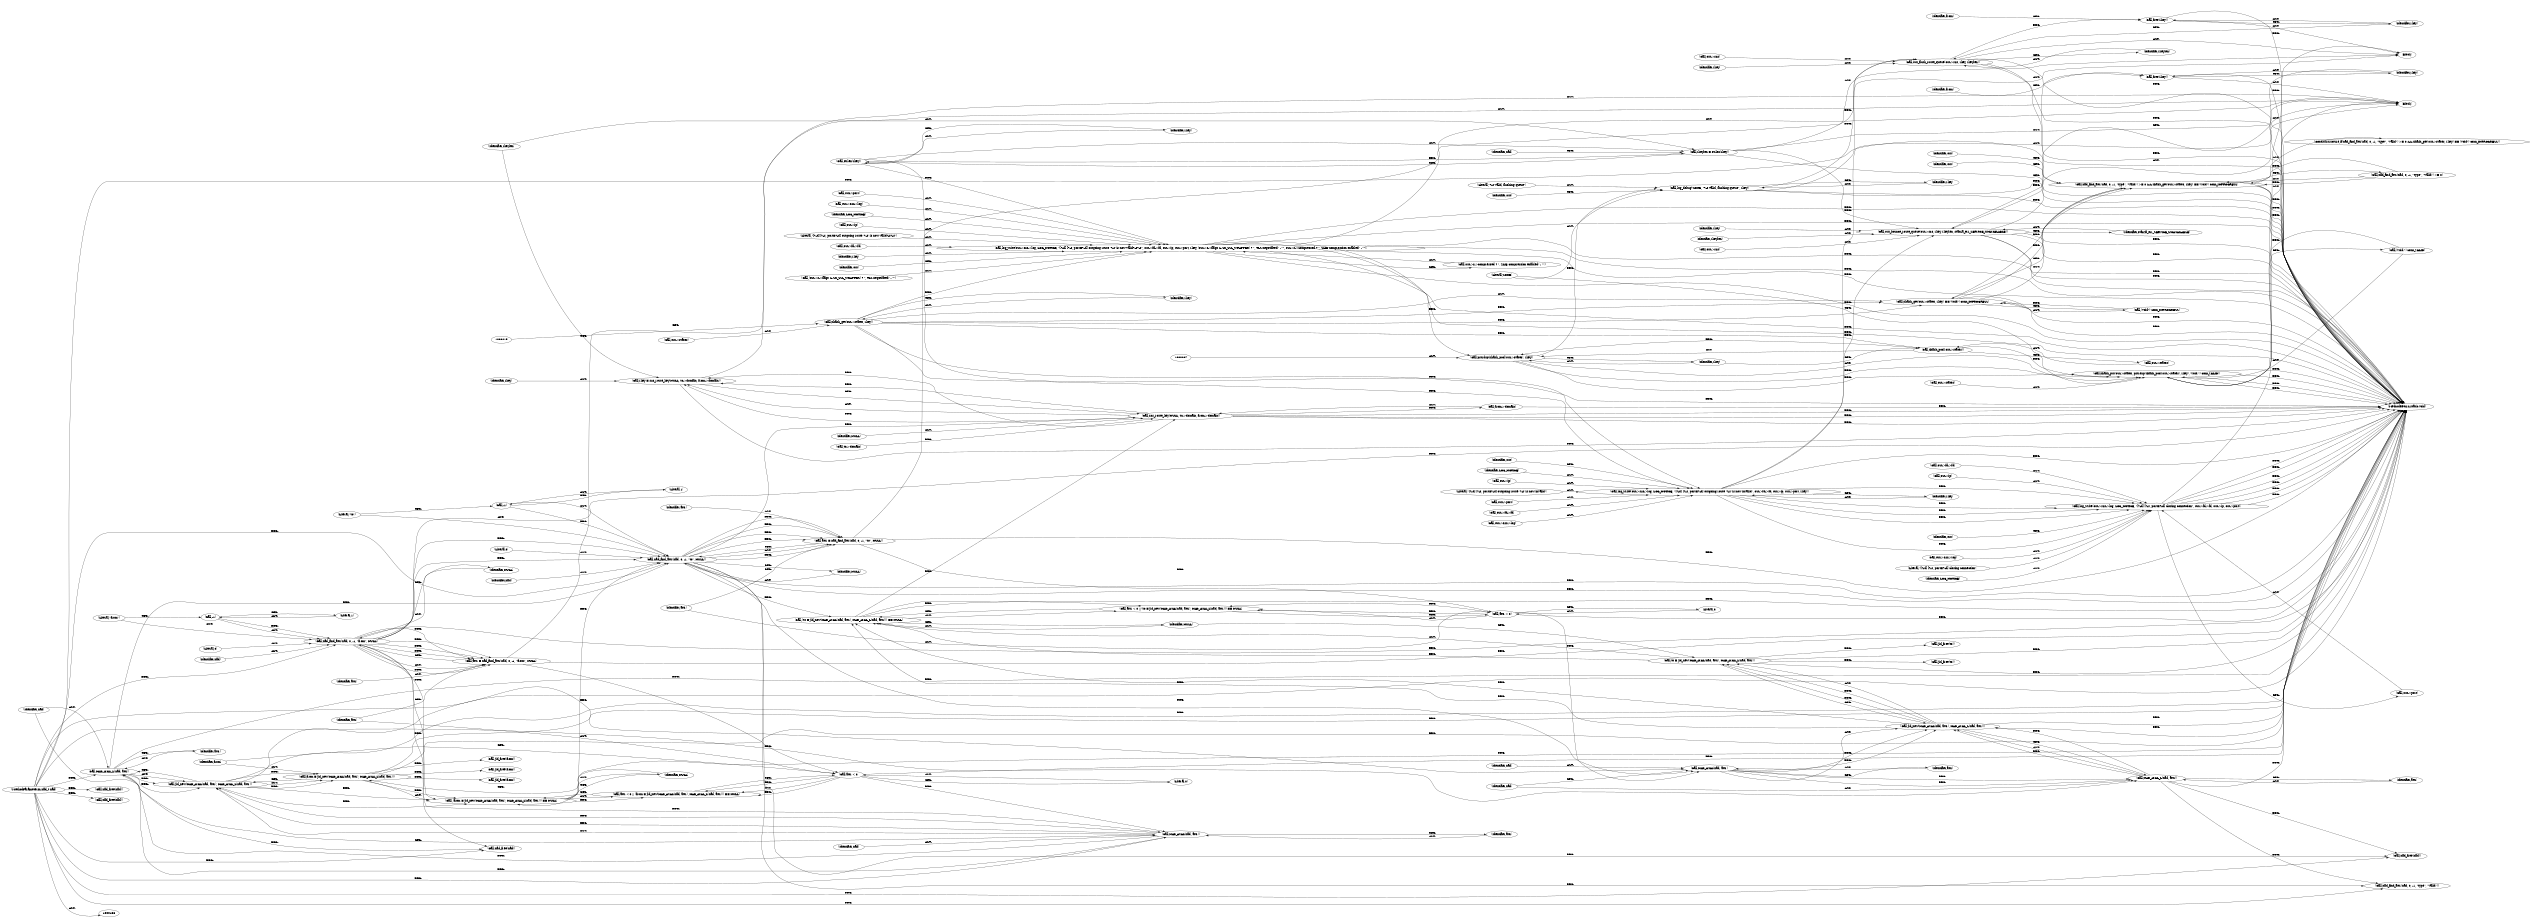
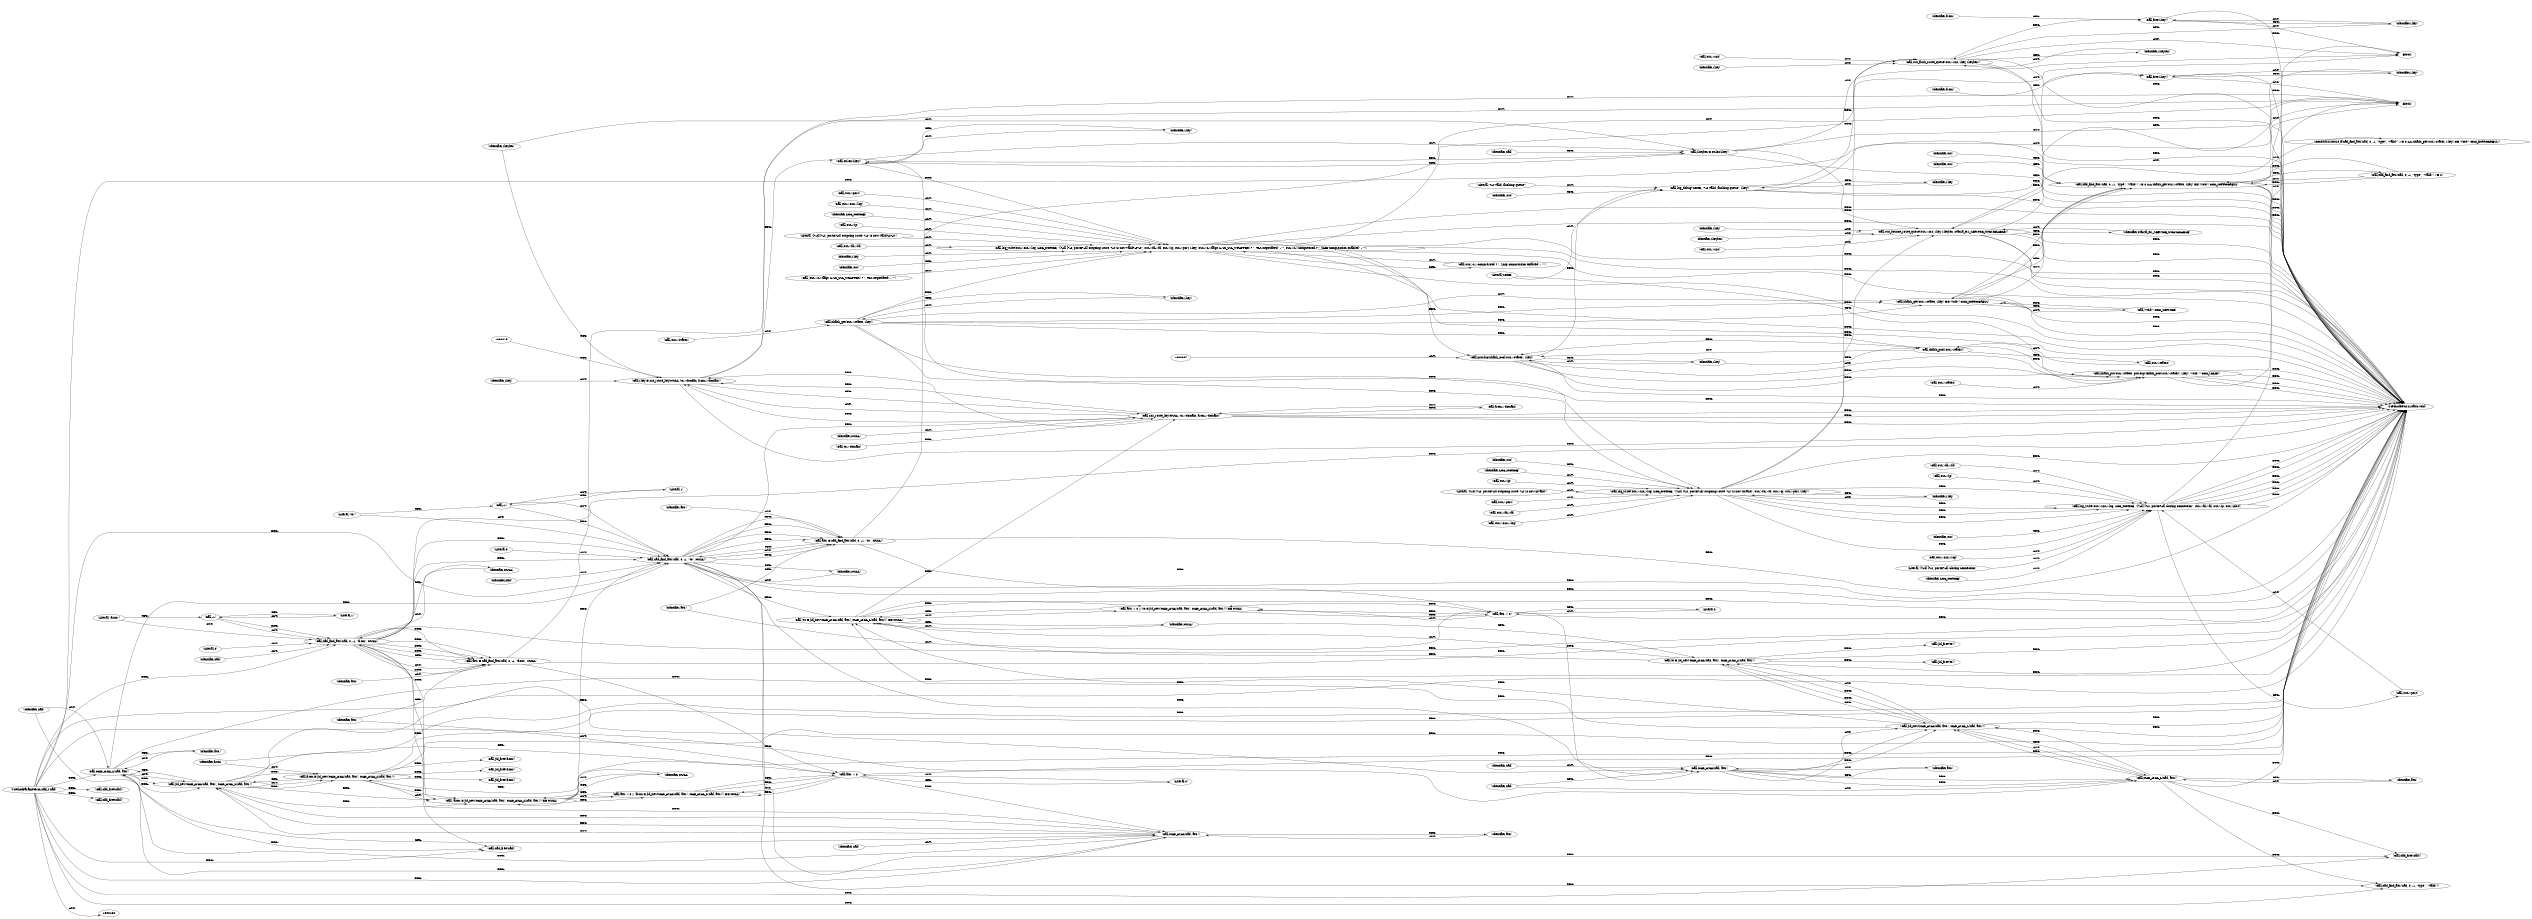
(2407, 251) -> none
none -> (770, 268)
(2157, 310) -> (2157, 310)
(649, 332) -> (585, 359)
(1950, 408) -> (1949, 398)
